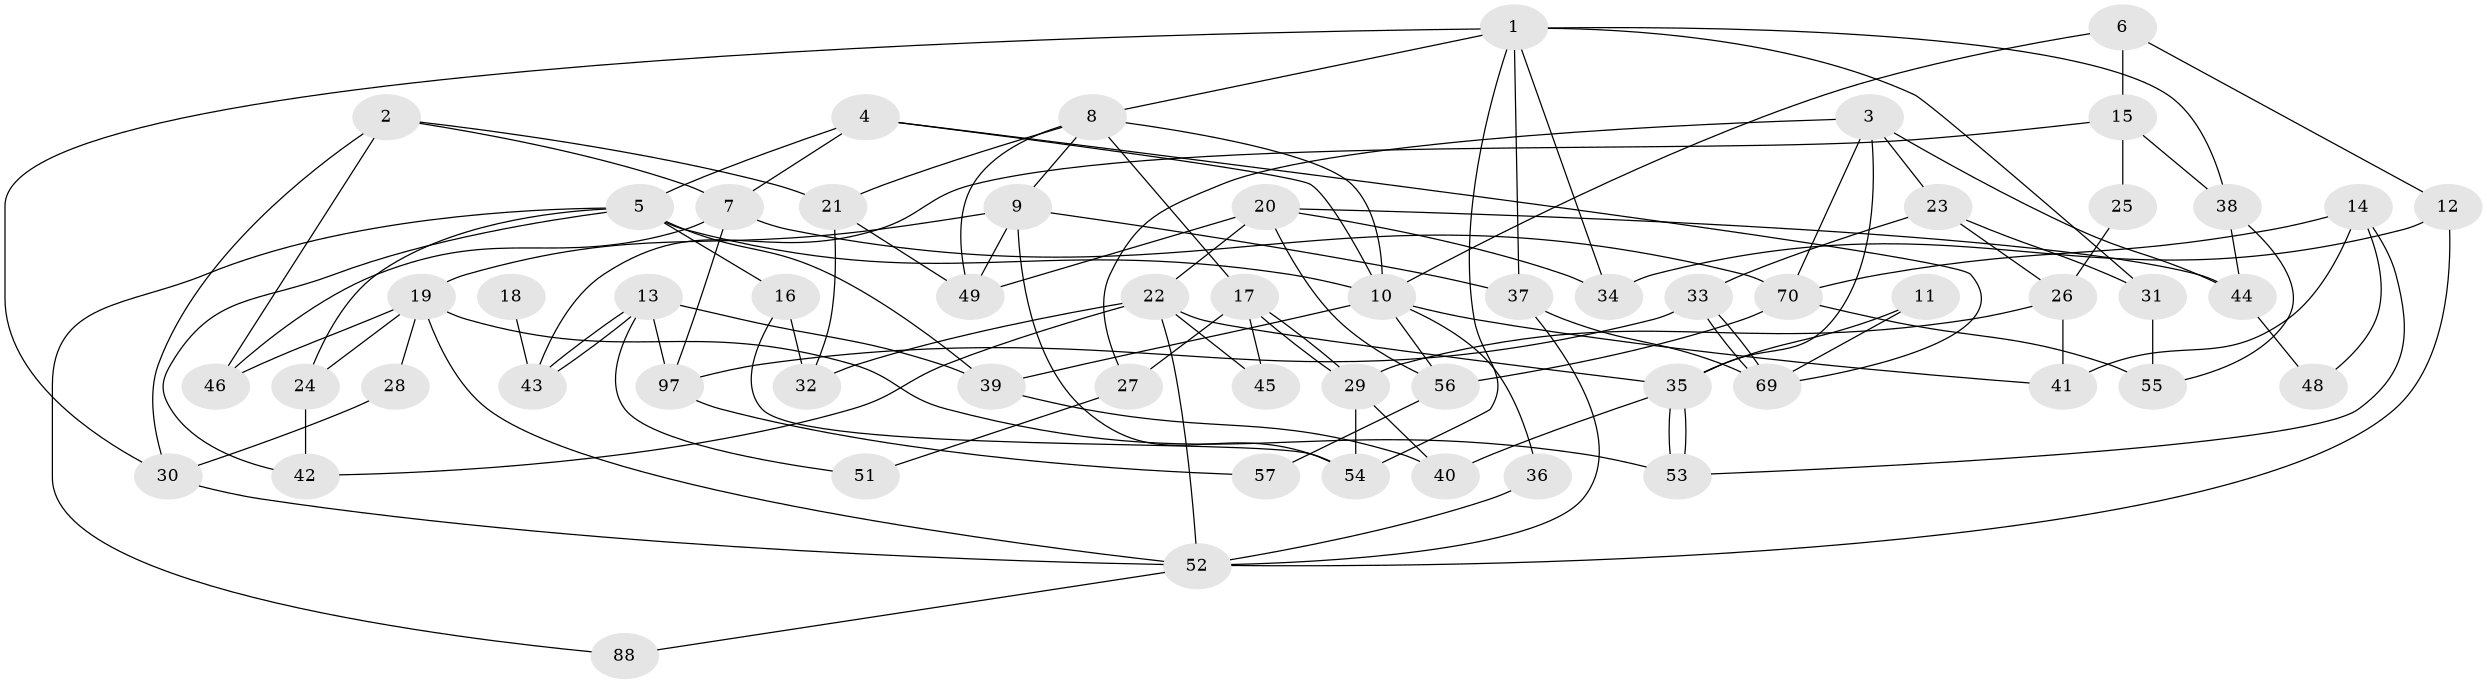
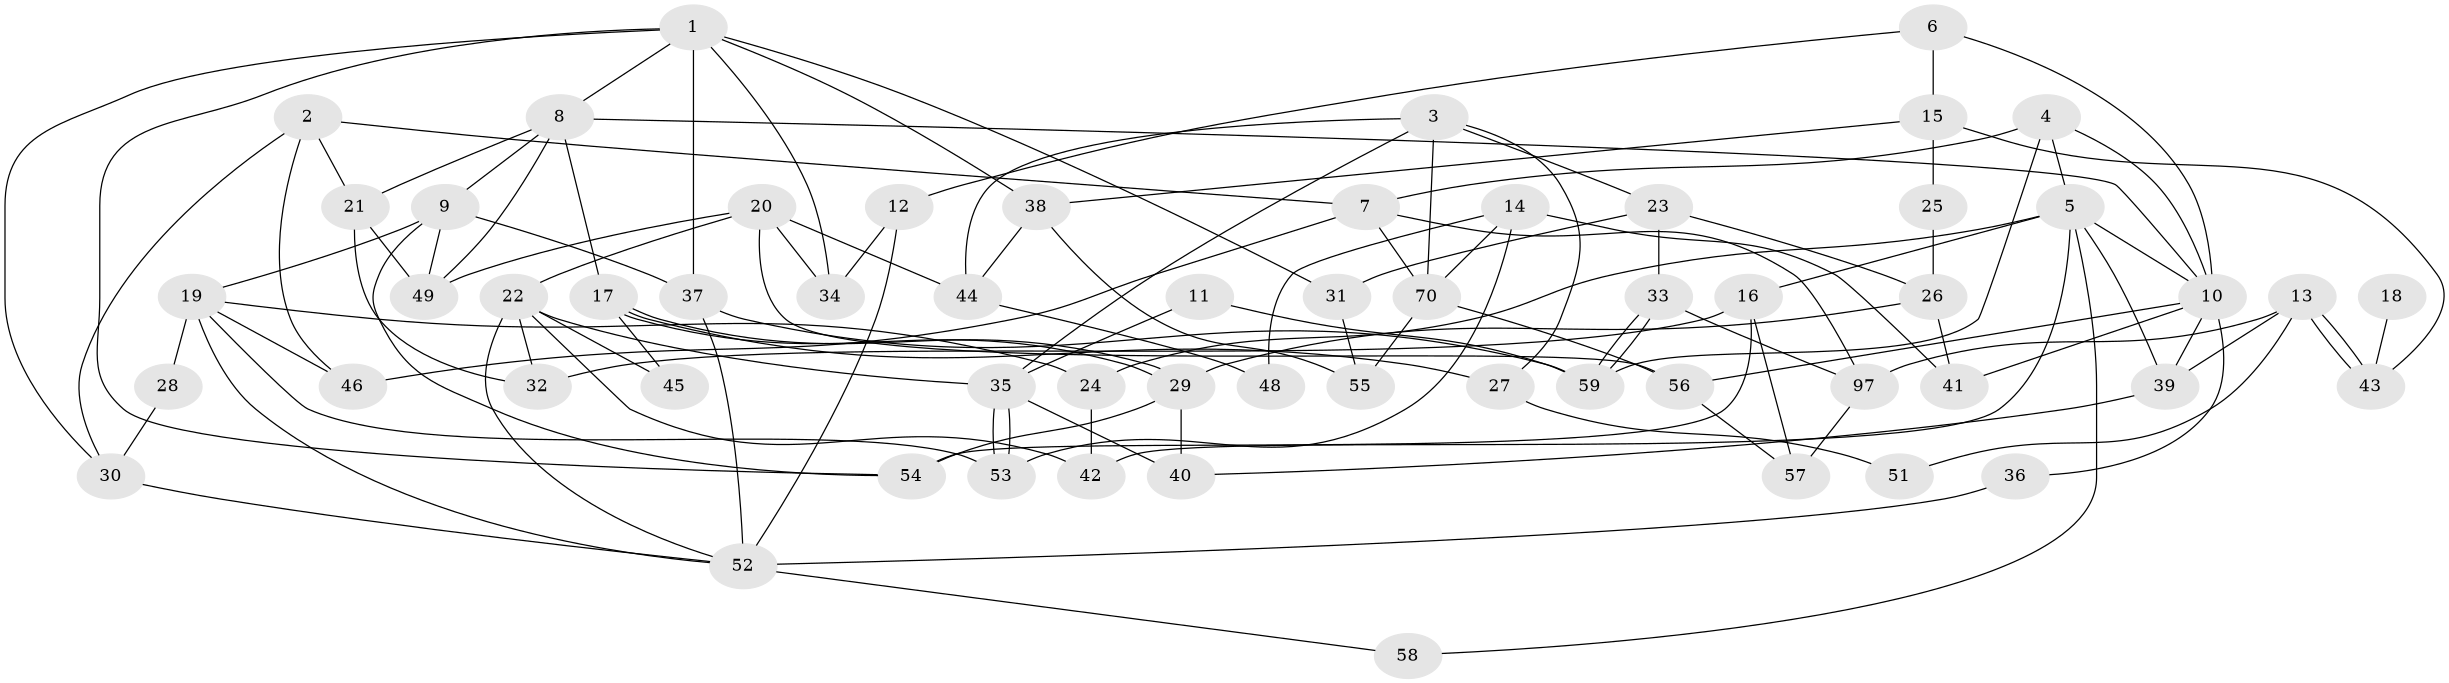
(1767, 387) -> (1590, 387)
none -> (1772, 387)
(625, 656) -> (1408, 656)
